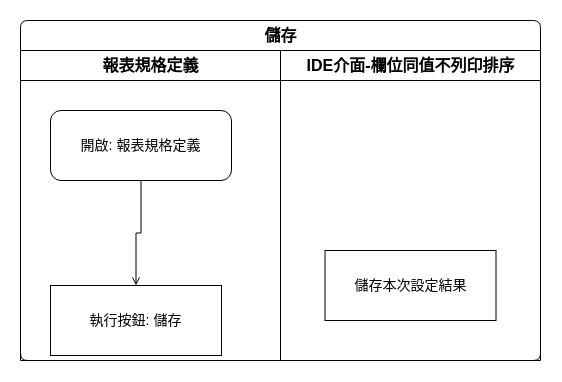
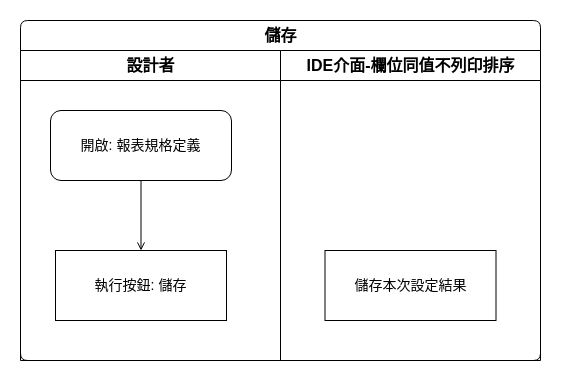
(151, 66) -> (151, 66)
(136, 321) -> (141, 286)
